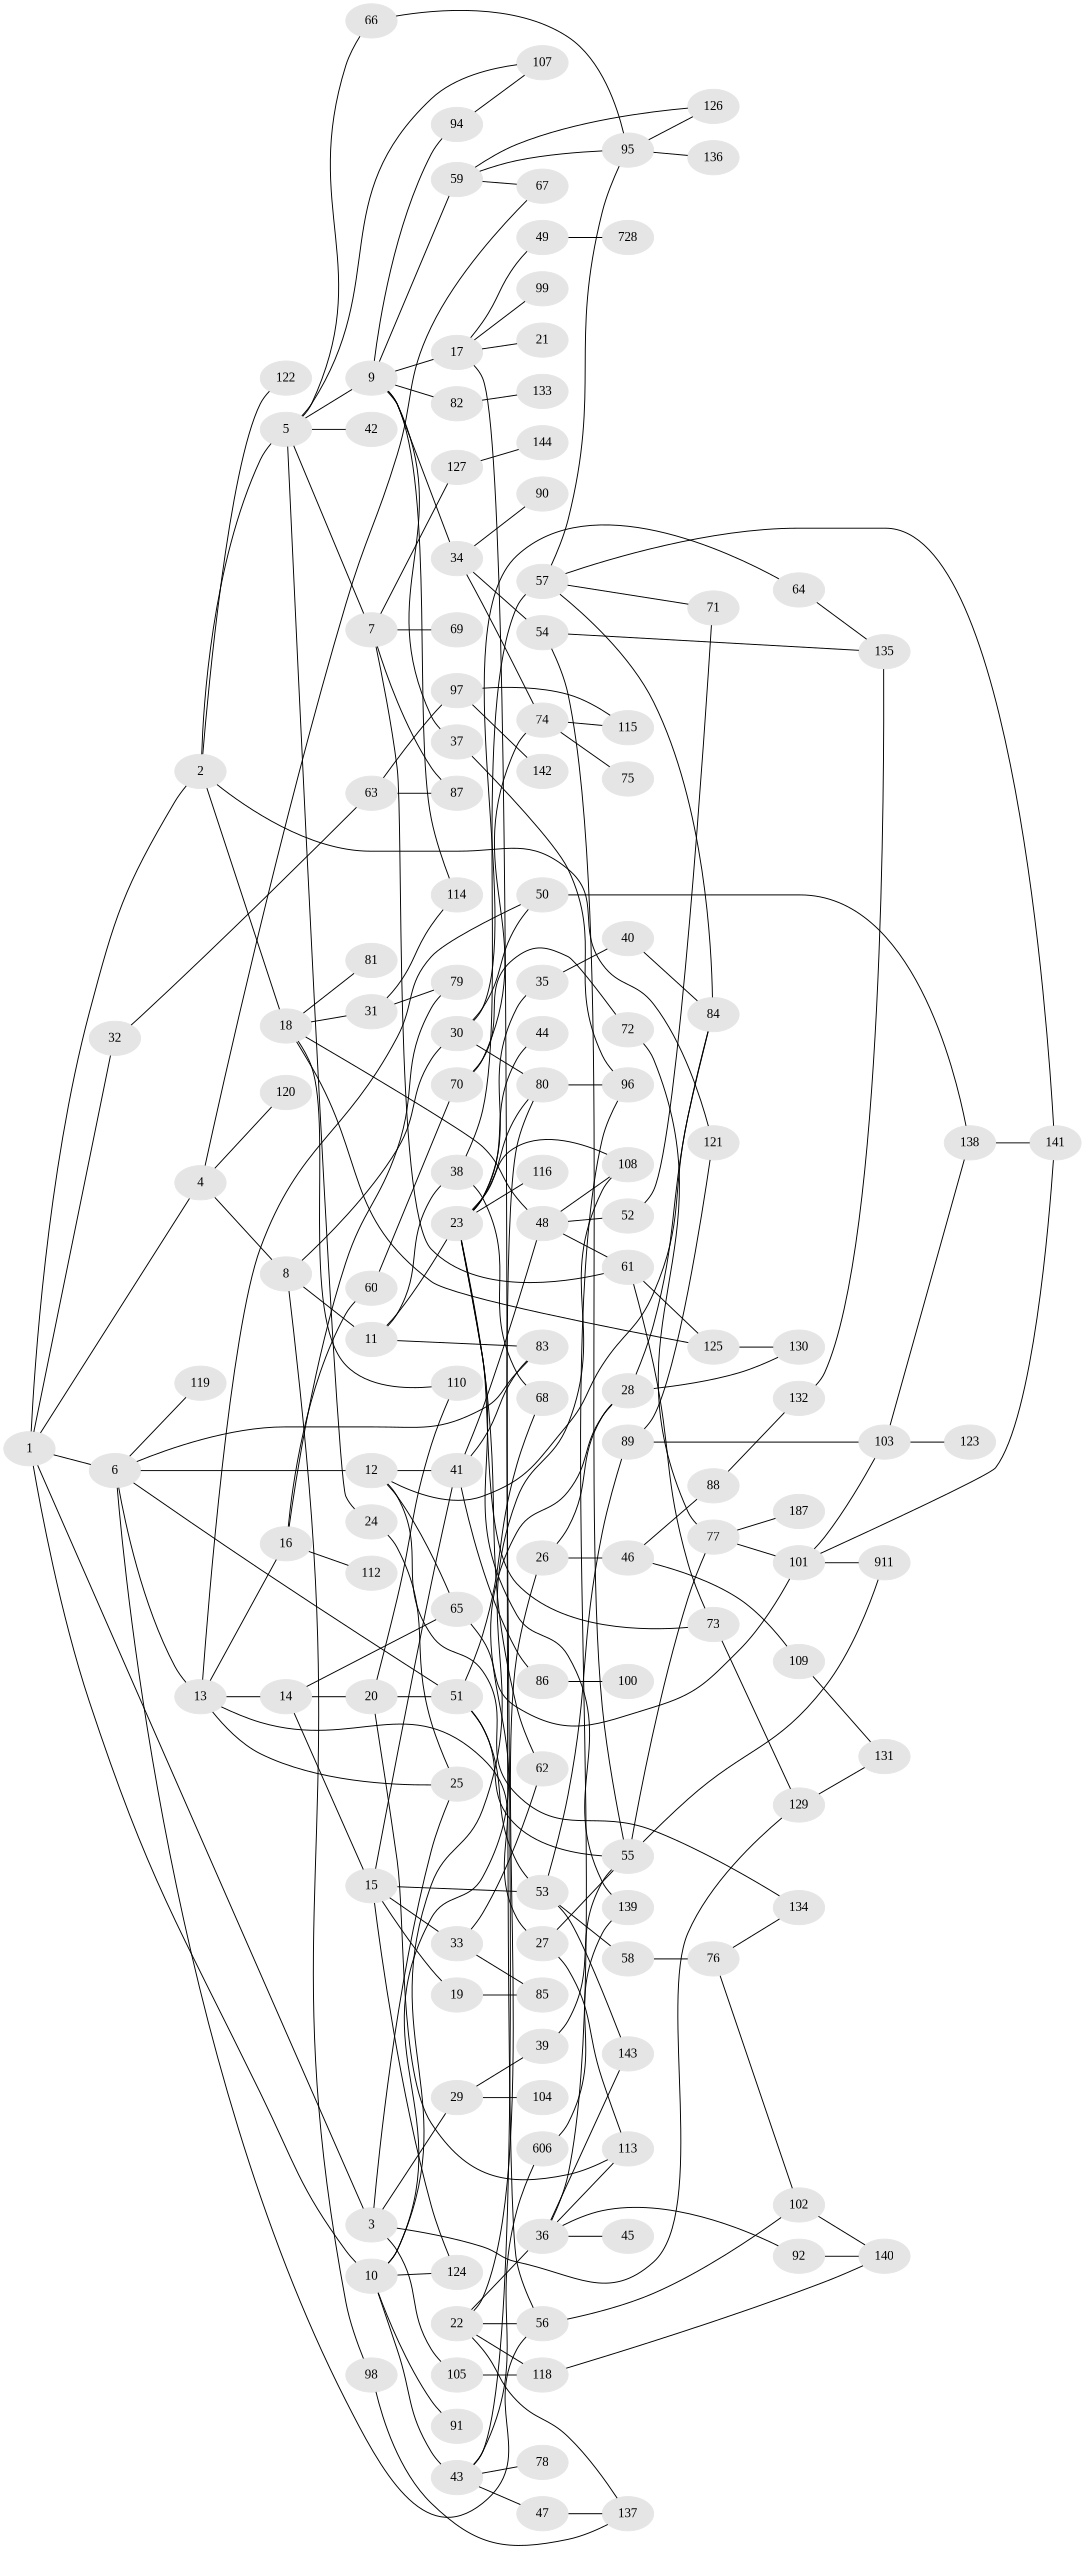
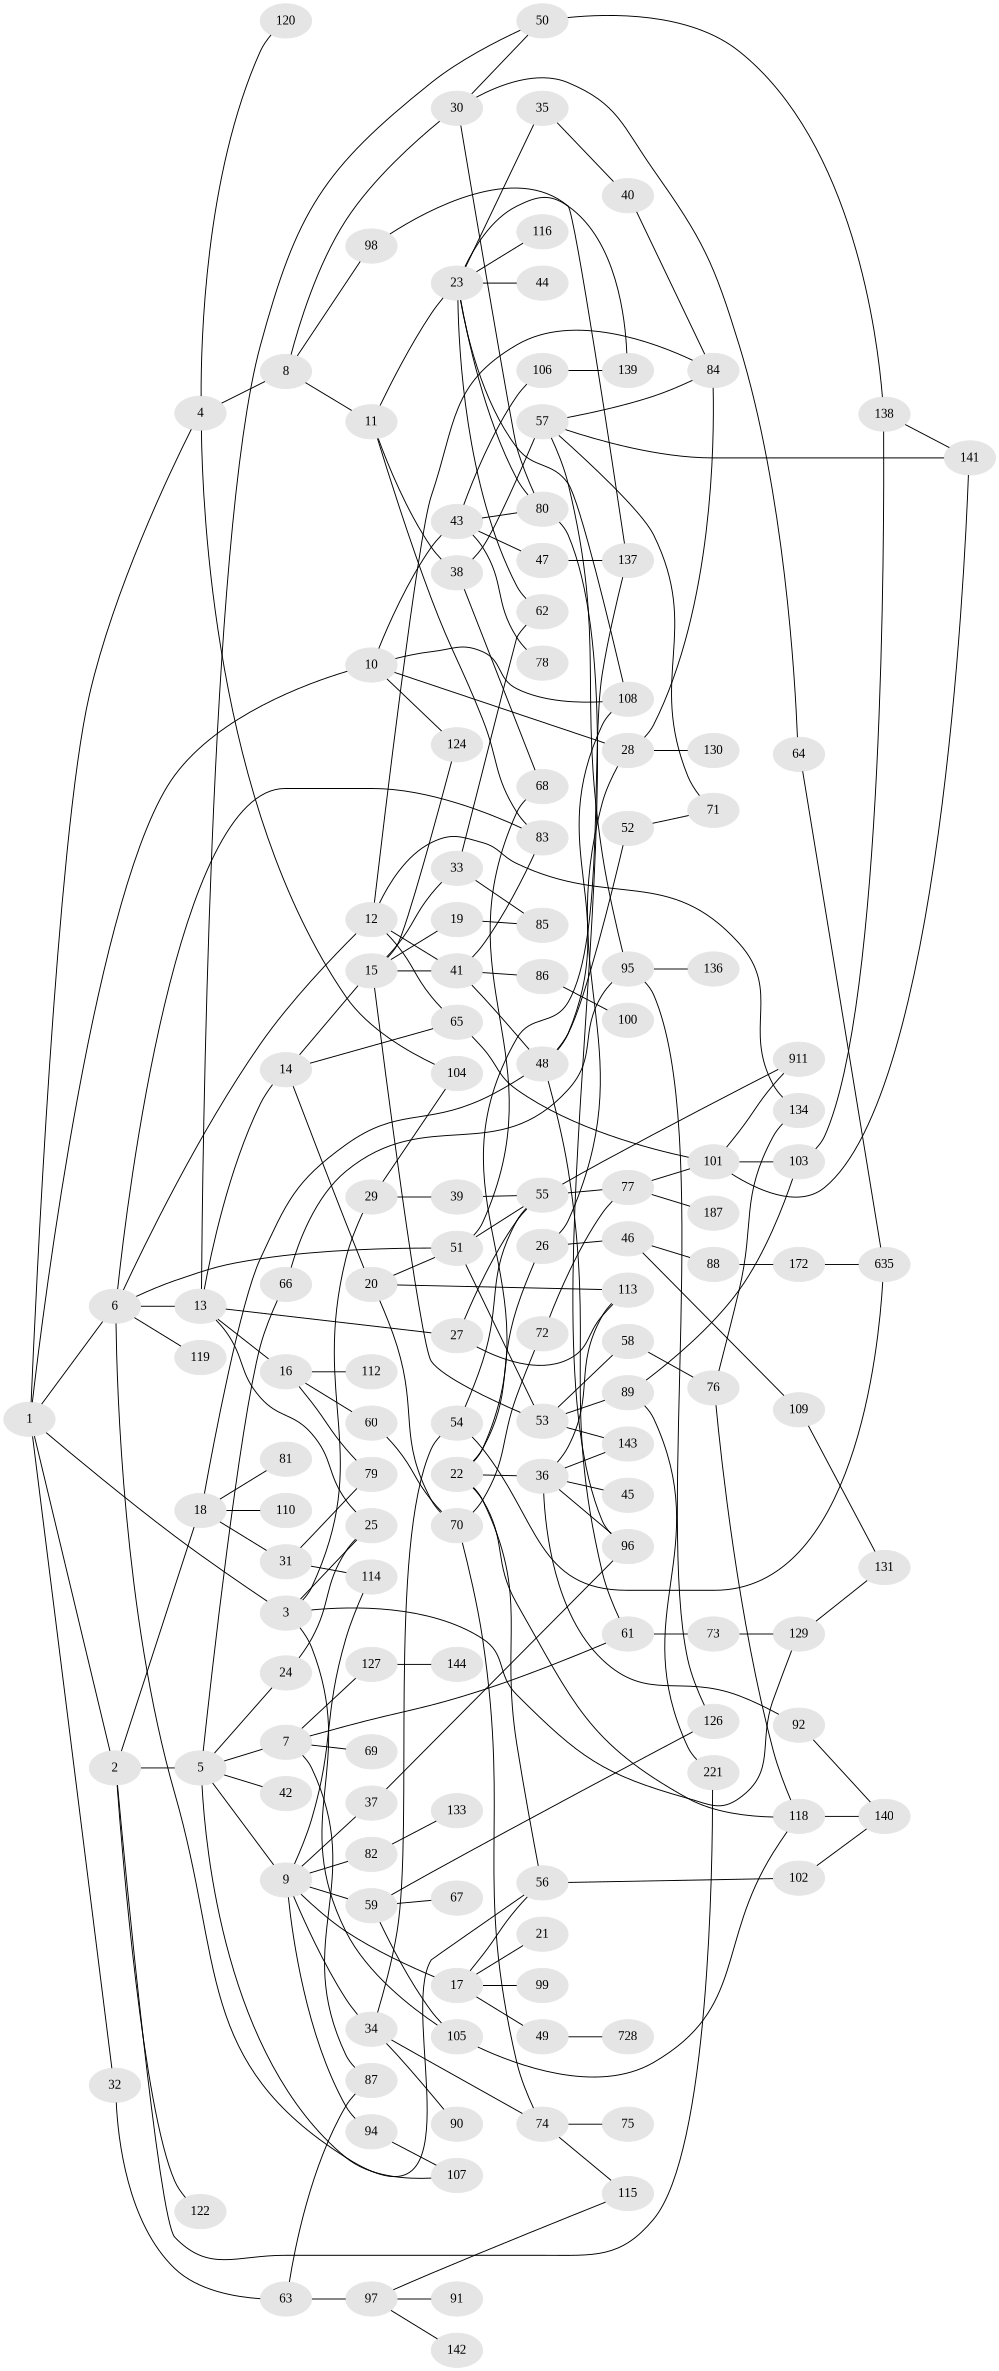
(540, 157) -> (408, 1975)
(884, 652) -> (884, 1264)
(328, 666) -> (250, 778)
(713, 1143) -> (713, 1773)
(713, 1347) -> none
(799, 1398) -> (799, 1264)
(970, 1442) -> none
(415, 1510) -> (408, 1408)
(515, 1580) -> none
(756, 2082) -> (742, 1605)
(542, 2149) -> (542, 370)
(405, 2355) -> (414, 2299)
